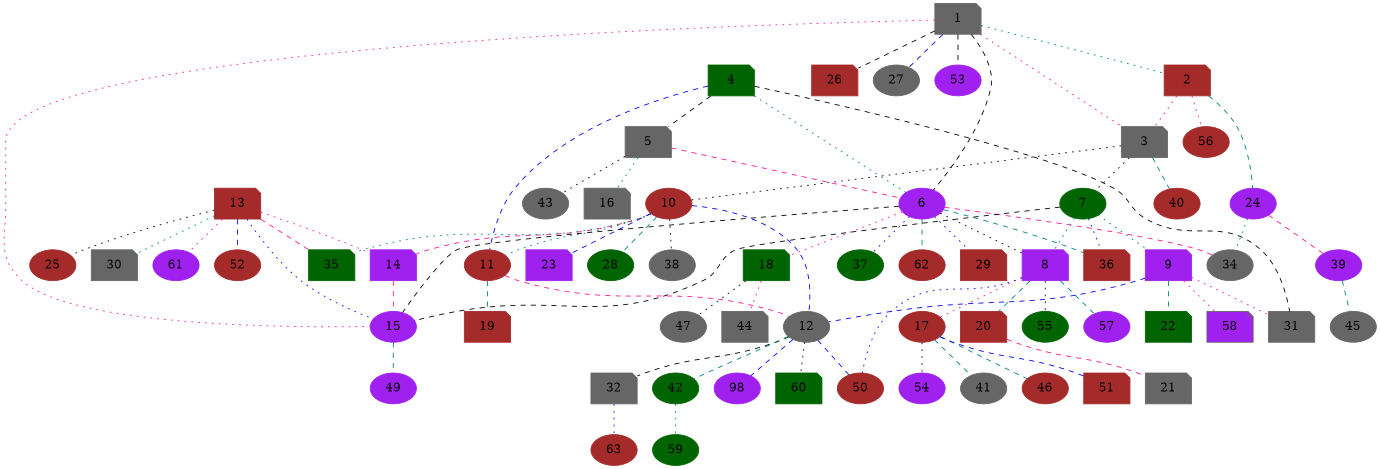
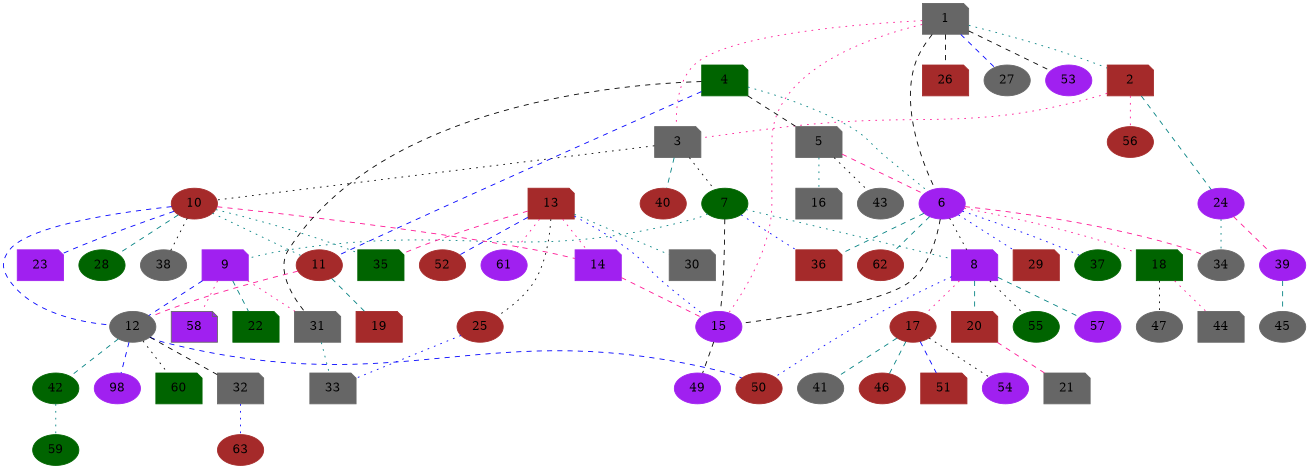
(393, 358) -> (708, 357)
none -> (333, 388)
